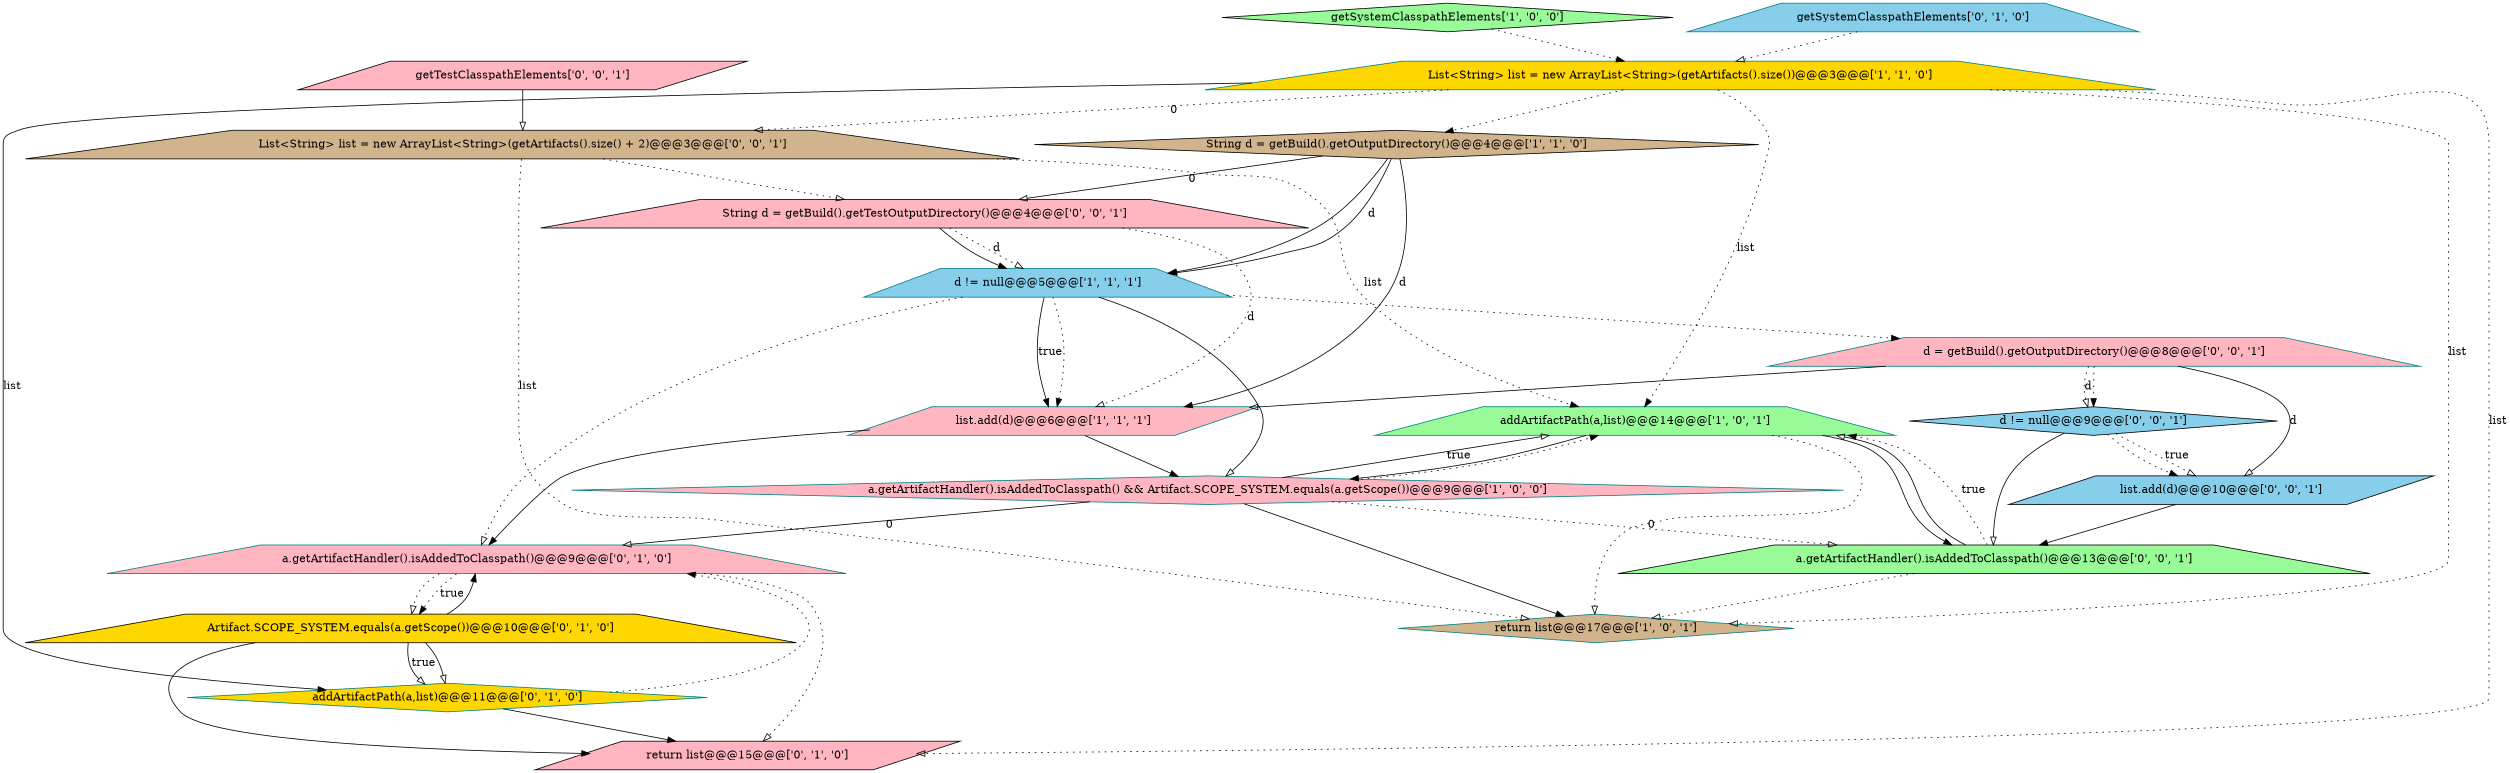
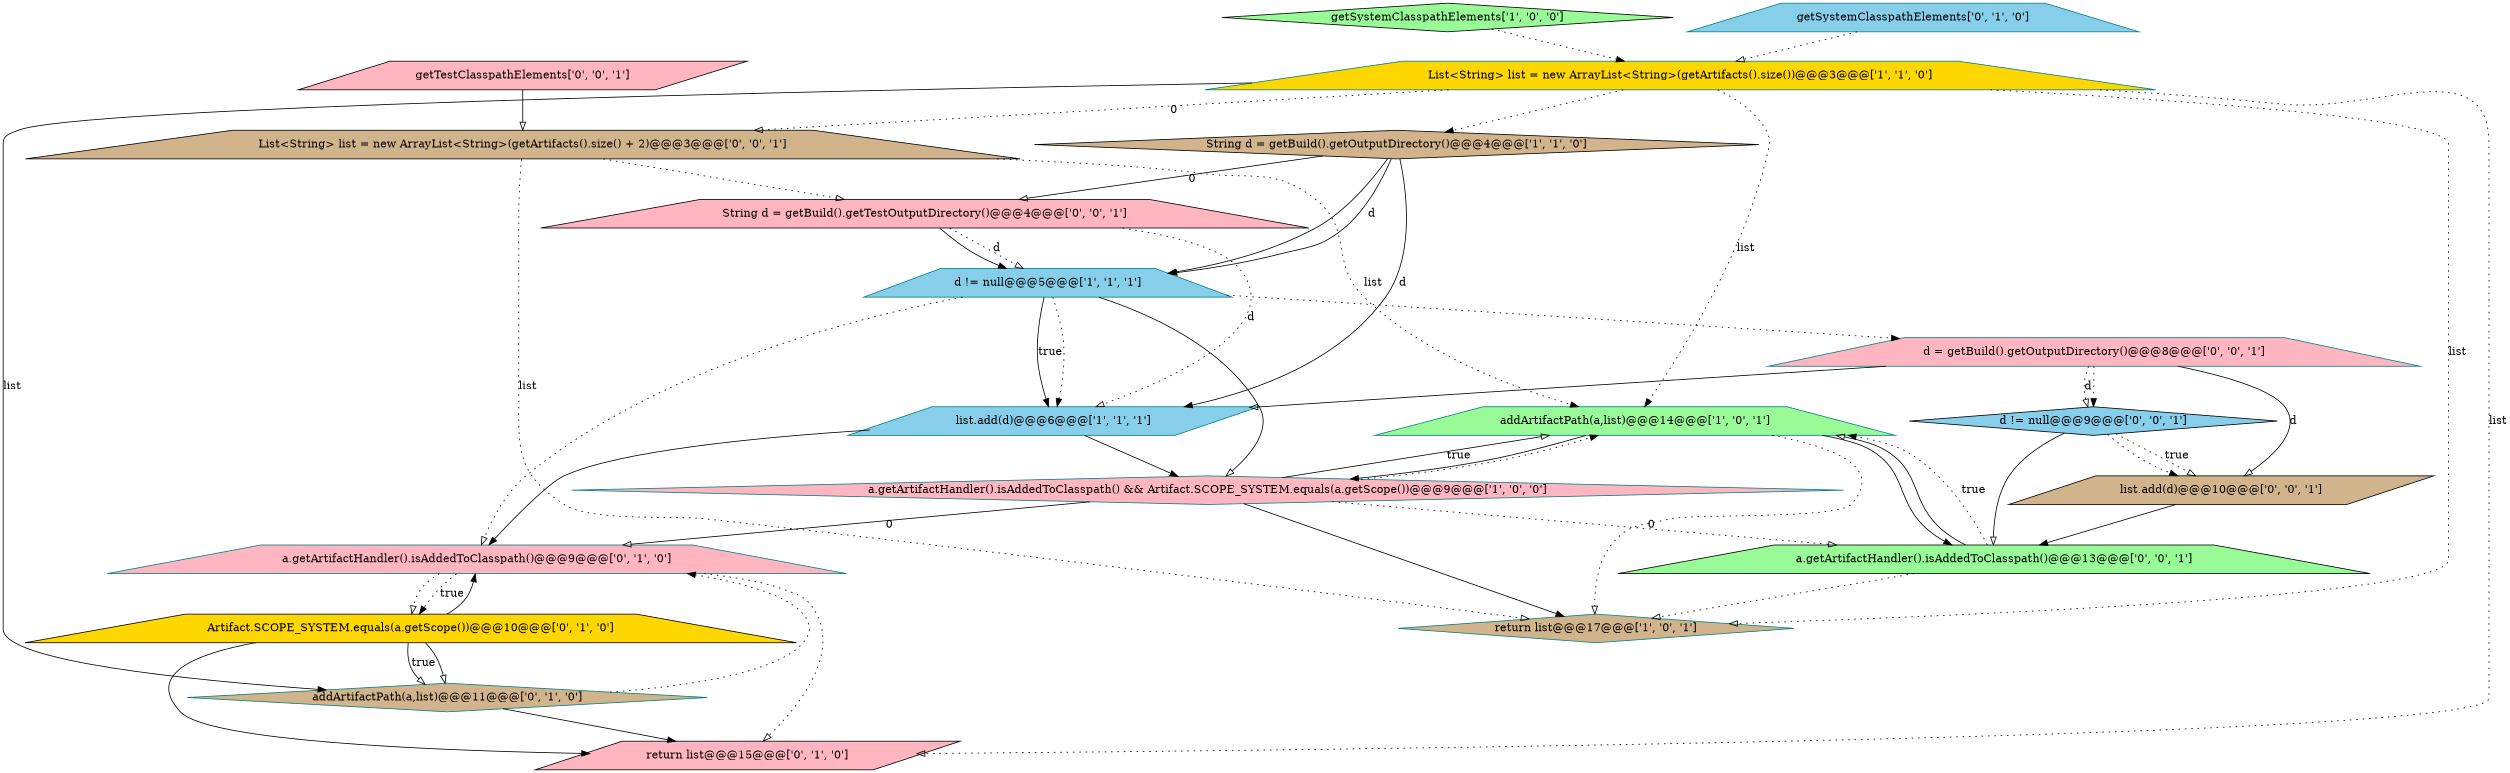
(1053, 421) -> (1053, 421)
(2221, 490) -> (2221, 490)
(447, 698) -> (447, 698)
